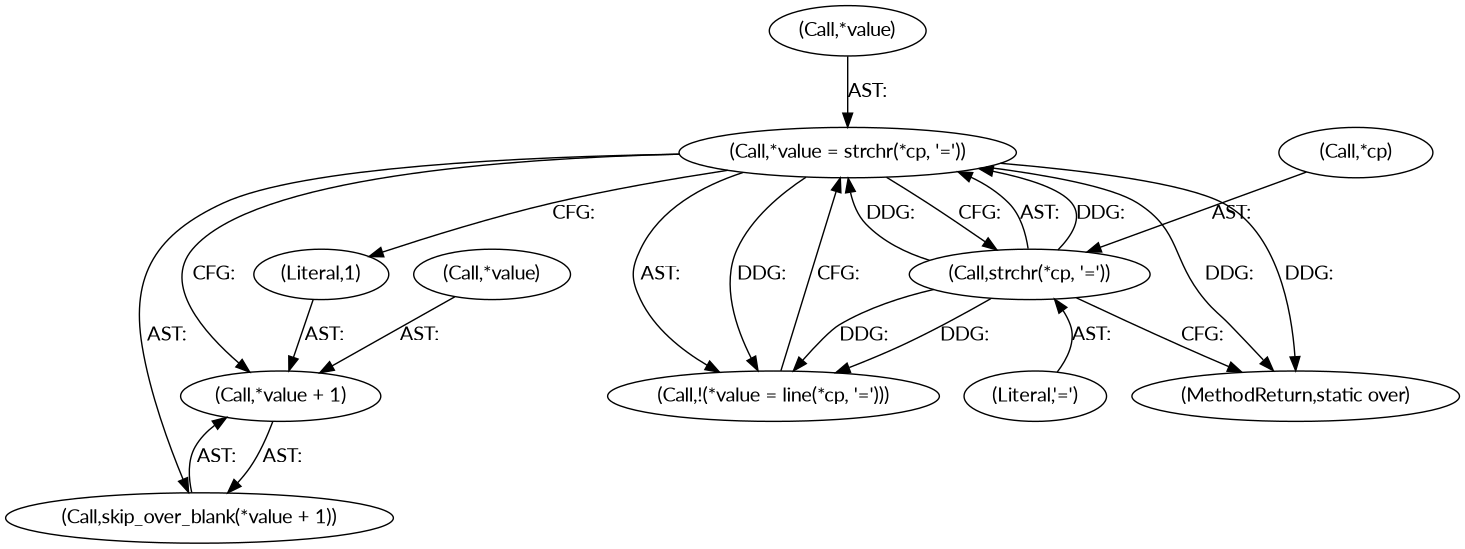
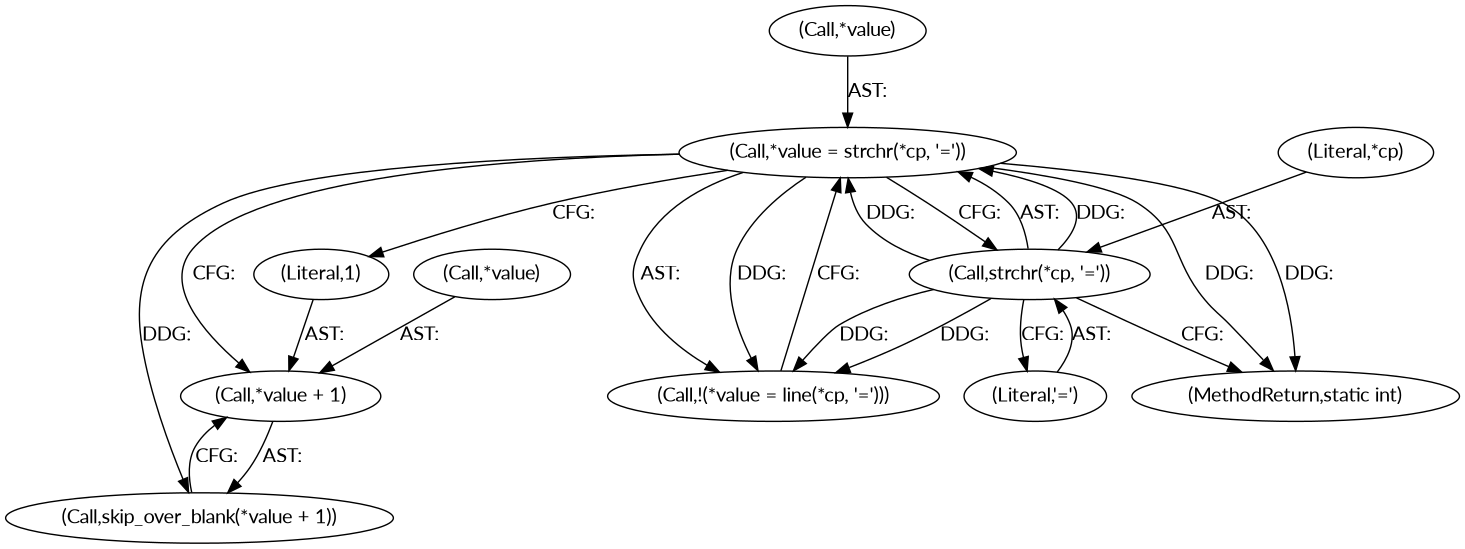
(1356, 153) -> (1356, 153)
none -> (1020, 329)
(170, 335) -> (170, 335)
(1296, 396) -> (1296, 396)
(220, 457) -> (220, 457)
